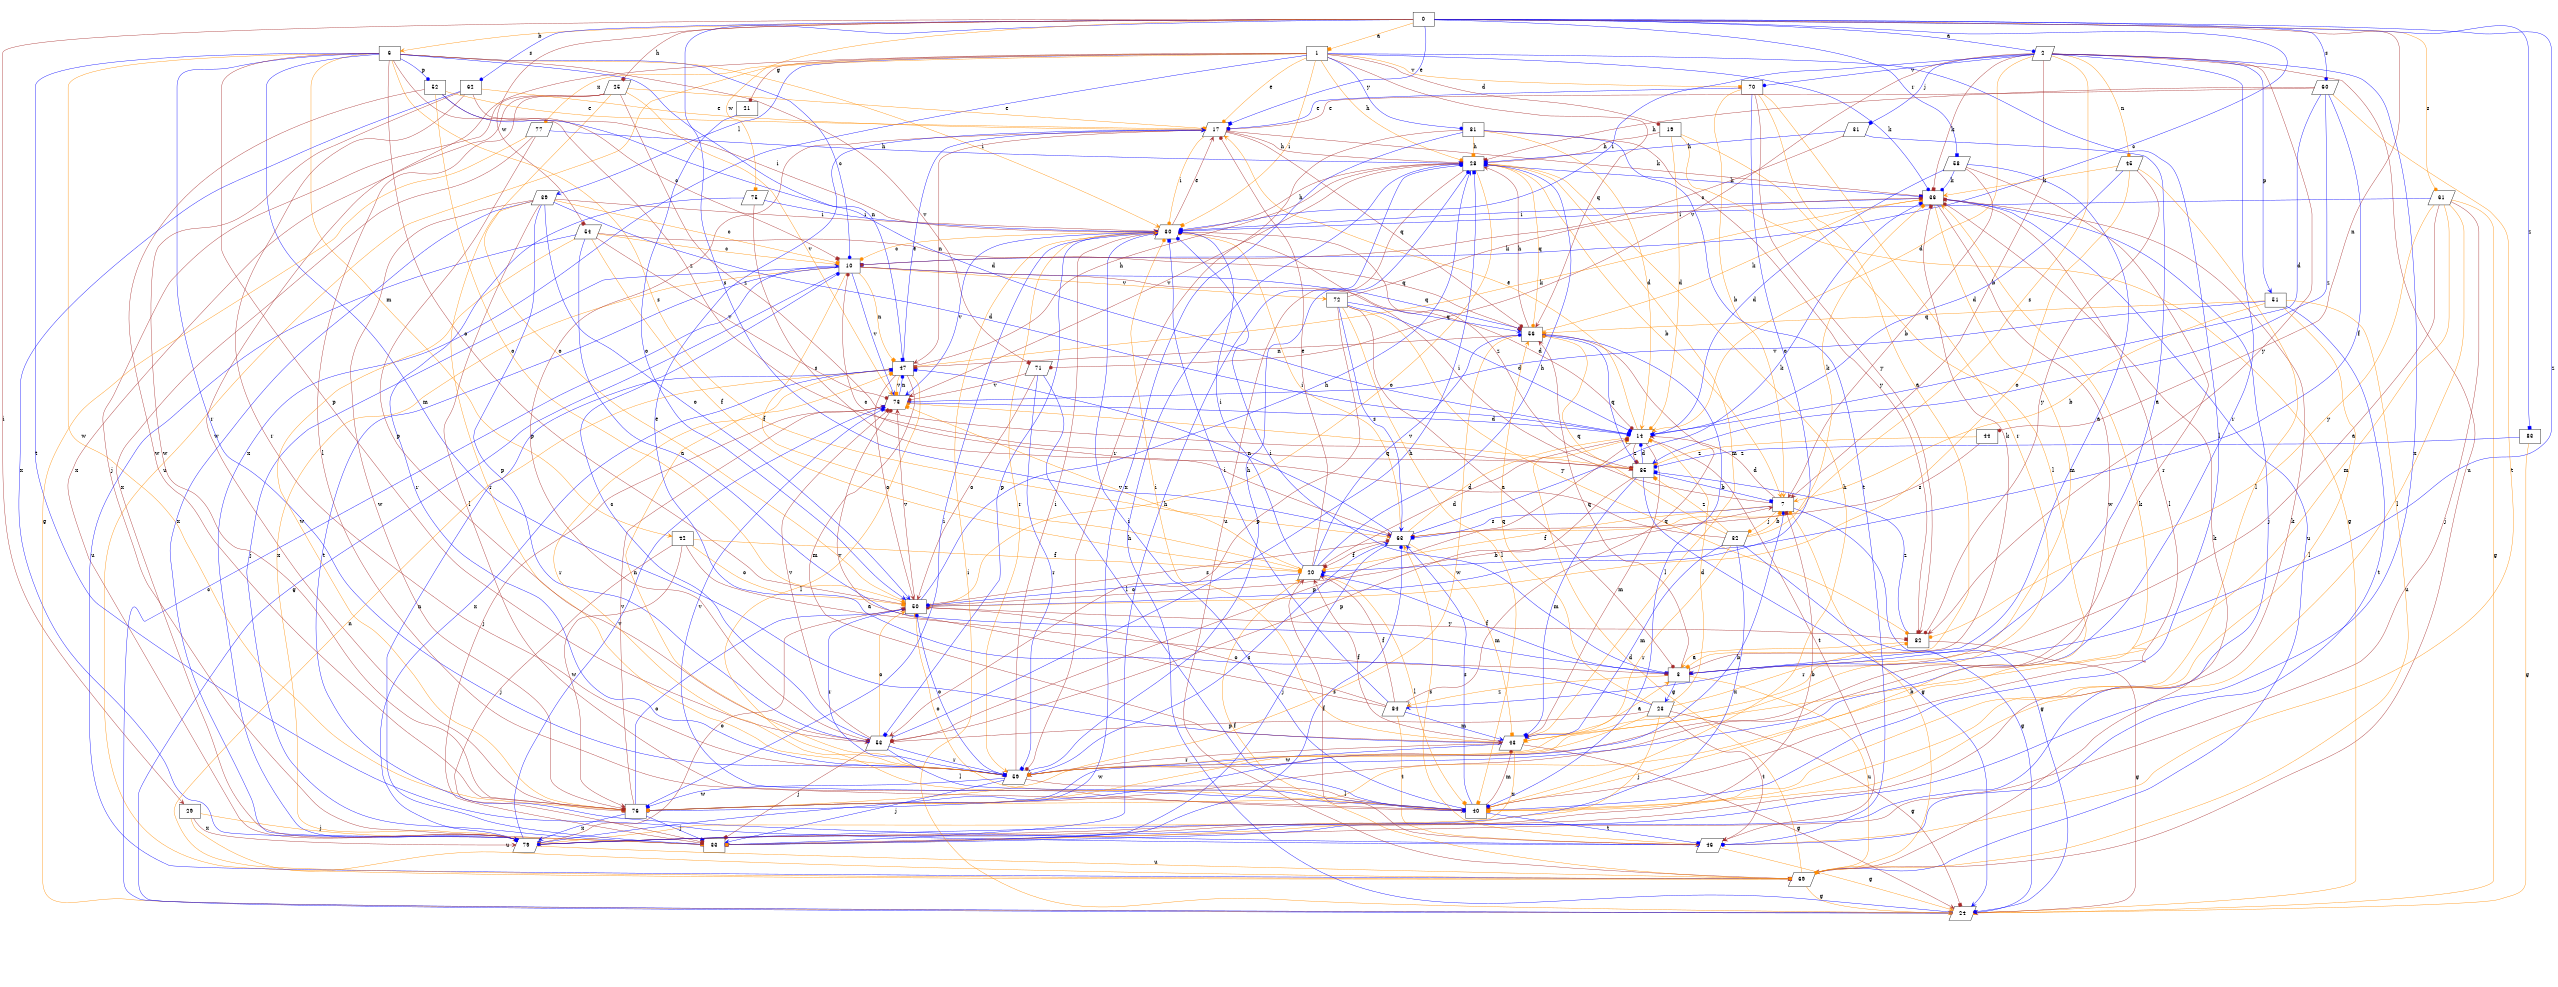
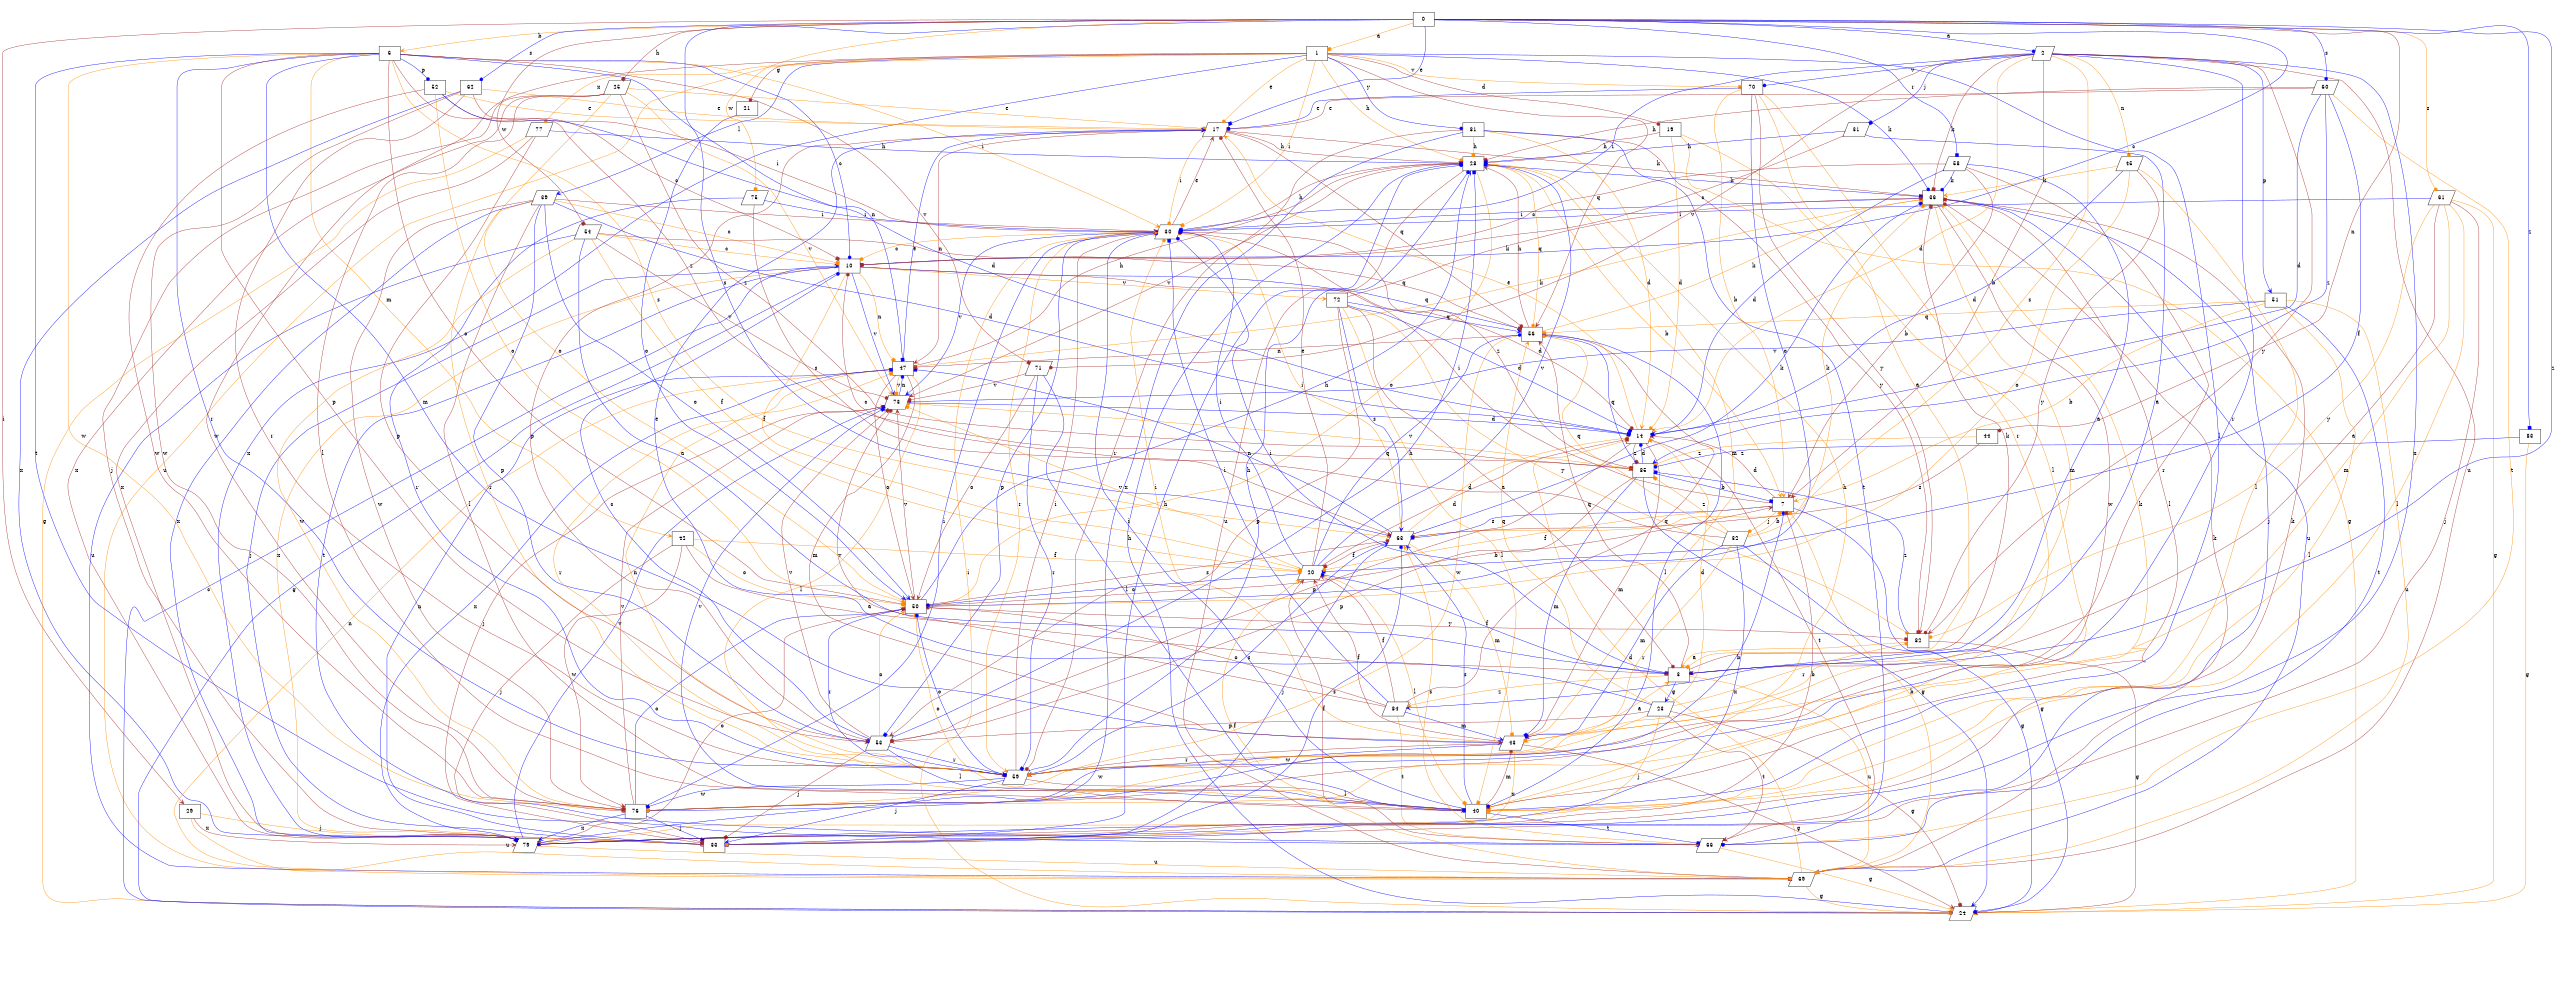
none -> (1436, 241)
(1543, 368) -> (1543, 368)
(1710, 845) -> (1710, 845)
